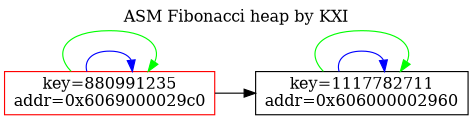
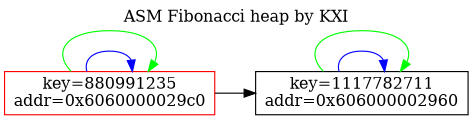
(110, 93) -> (110, 93)
